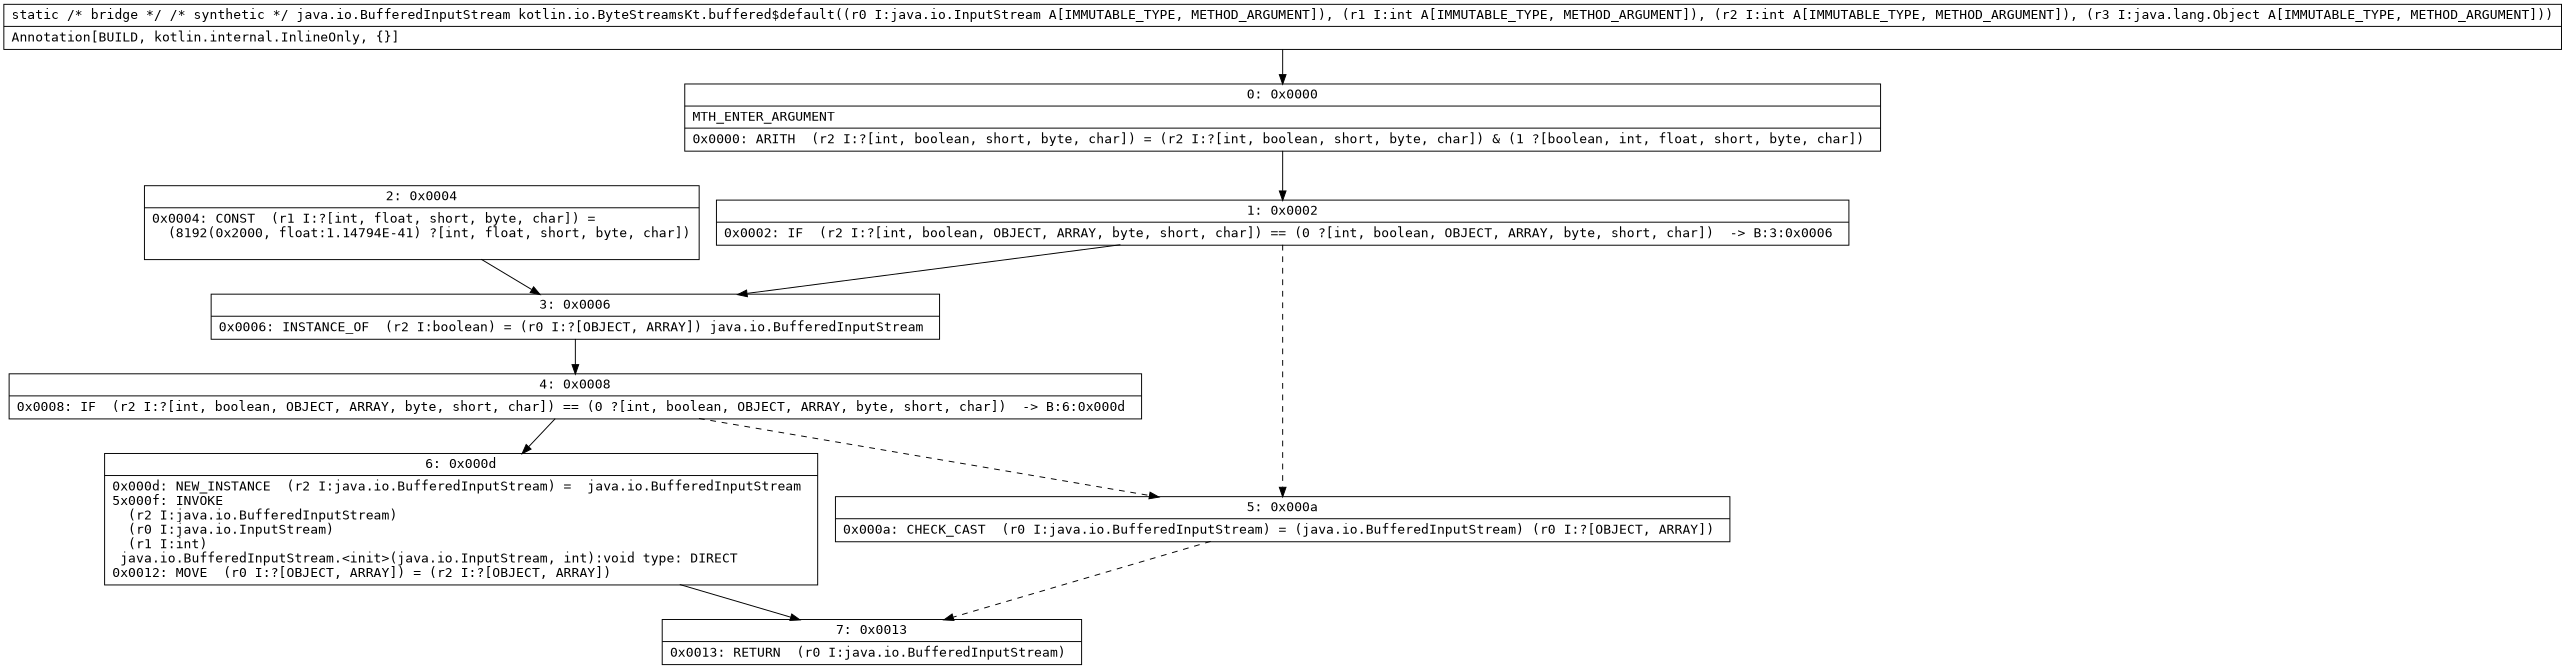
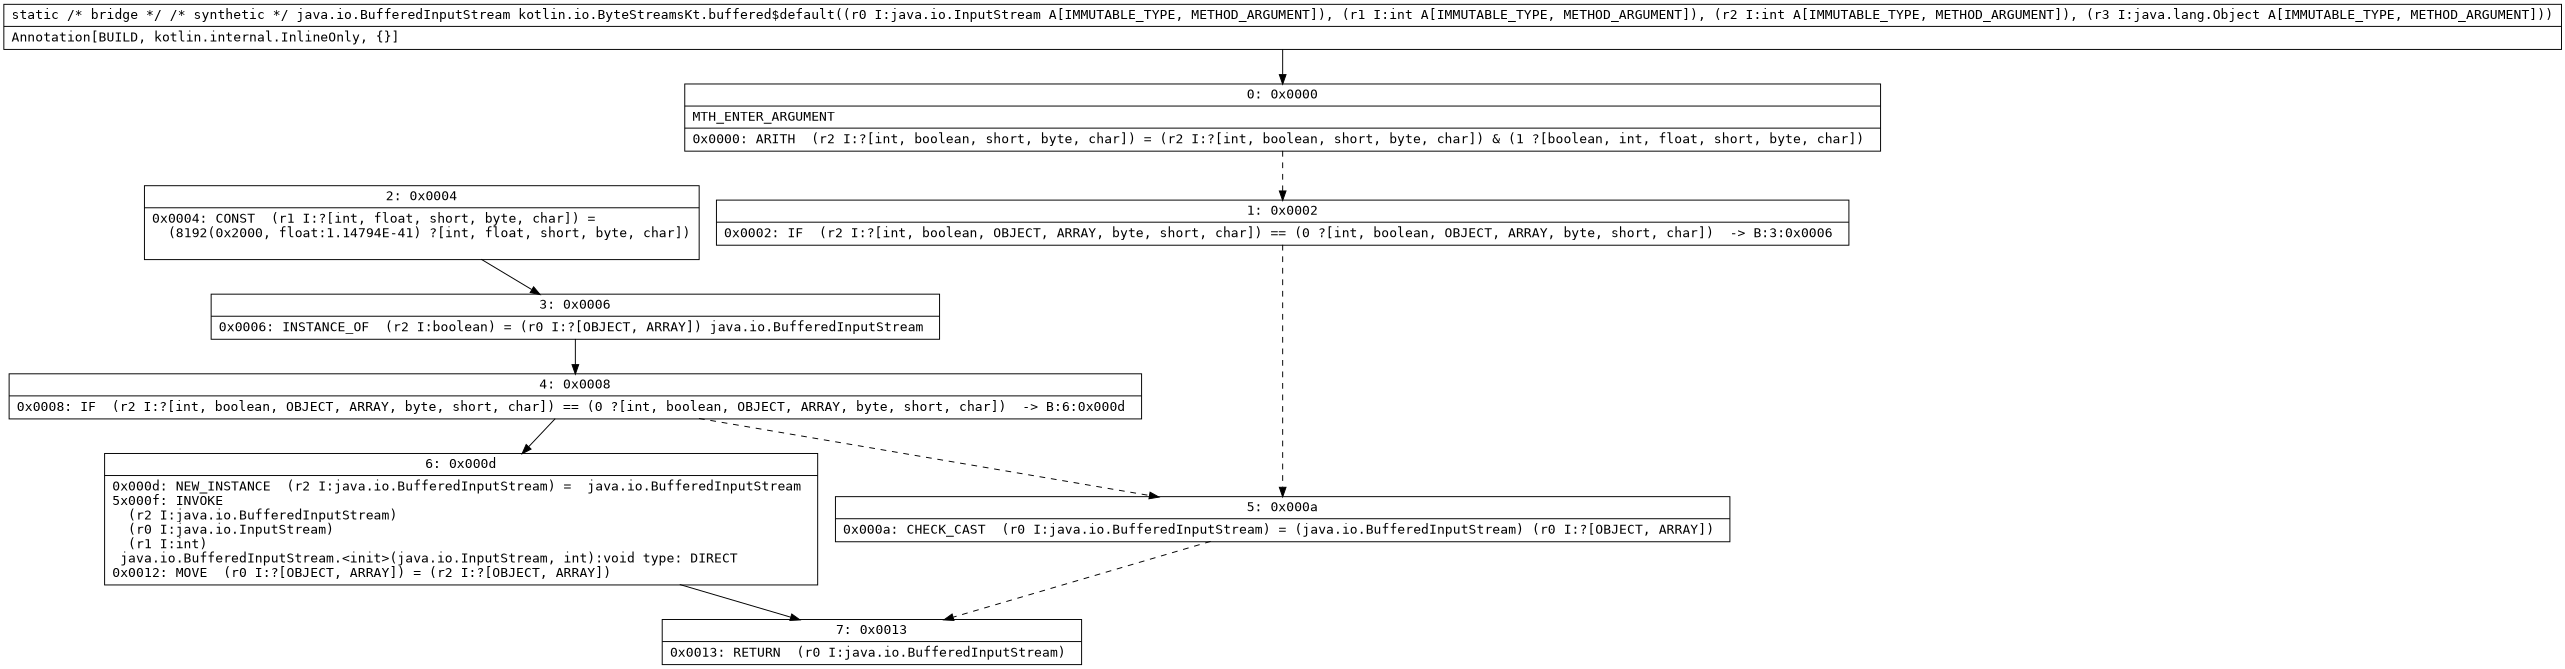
(1283, 171) -> (1283, 171)
(934, 269) -> none
